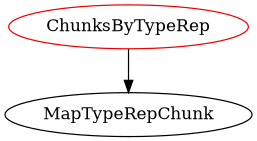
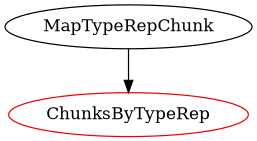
(129, 65) -> (129, 65)
